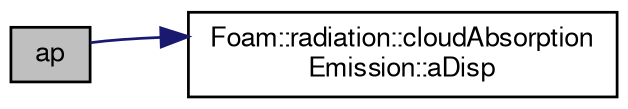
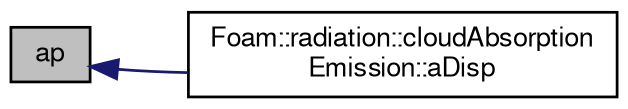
(125, 39) -> (153, 71)
